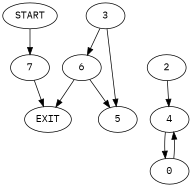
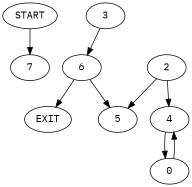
(111, 64) -> (145, 91)
(38, 90) -> none
